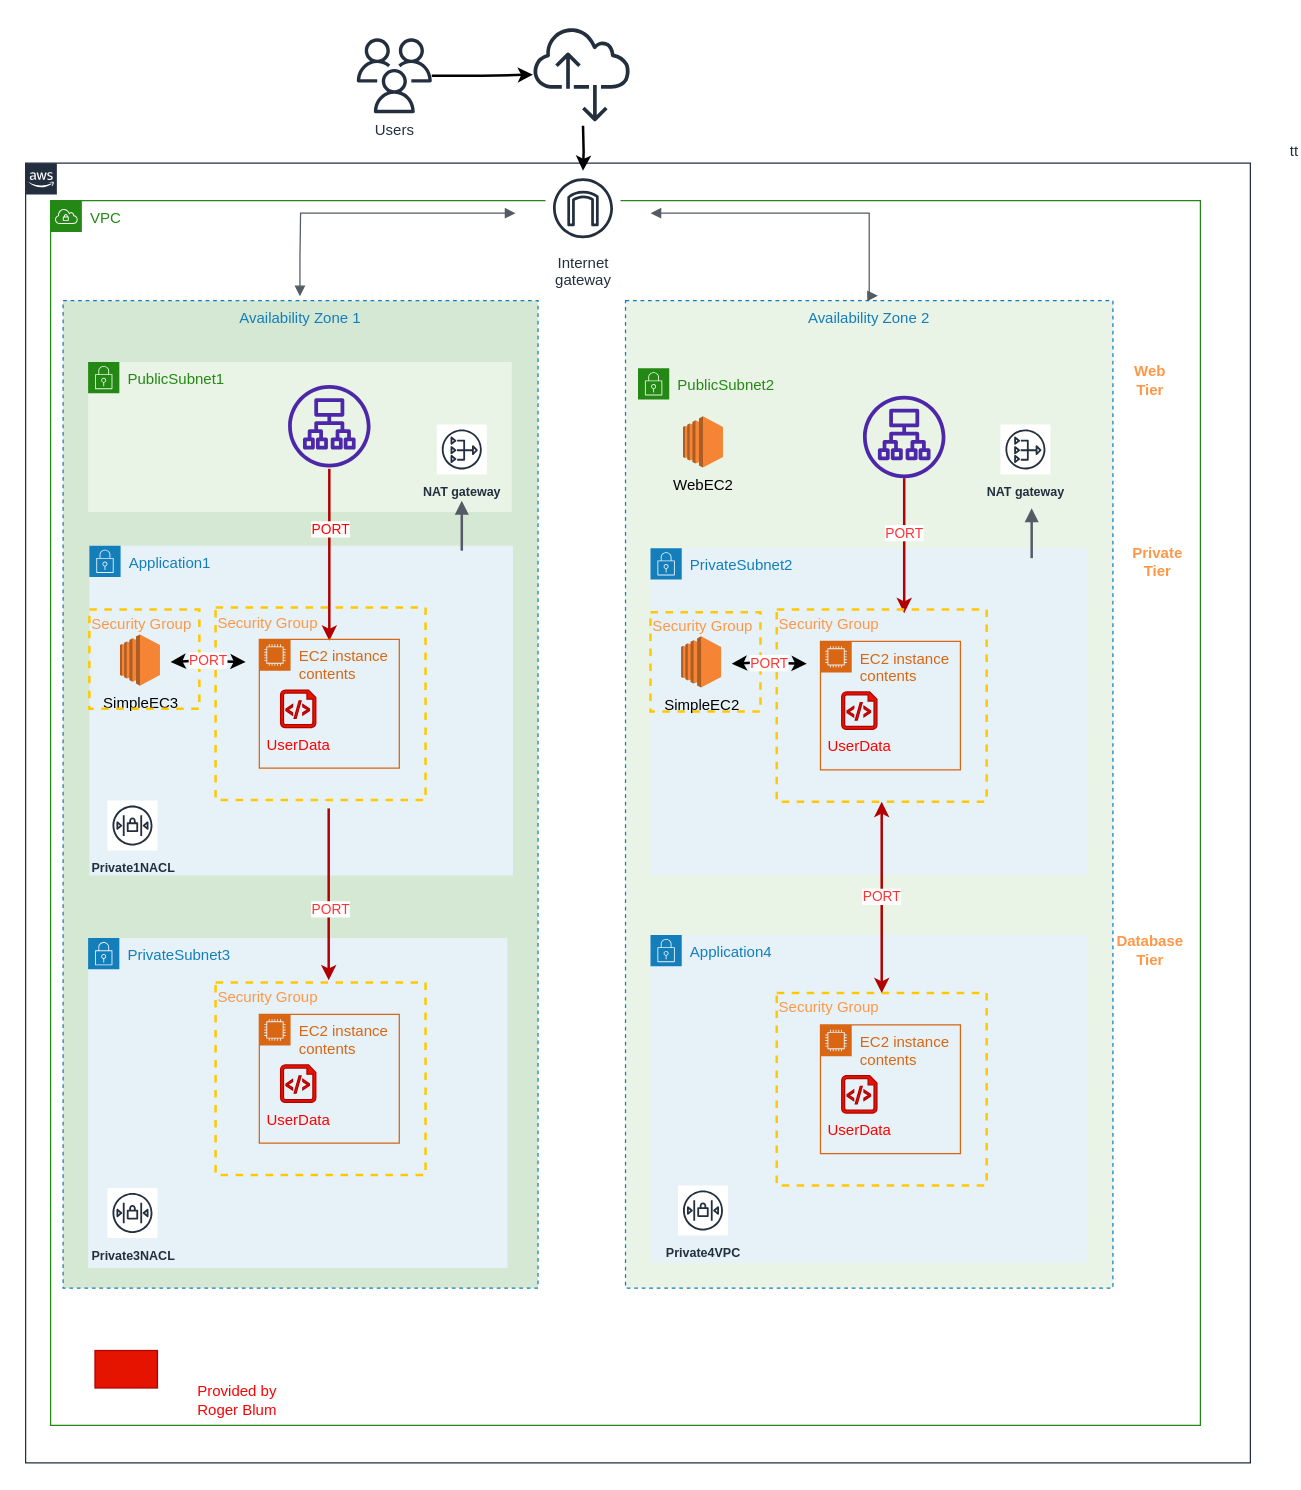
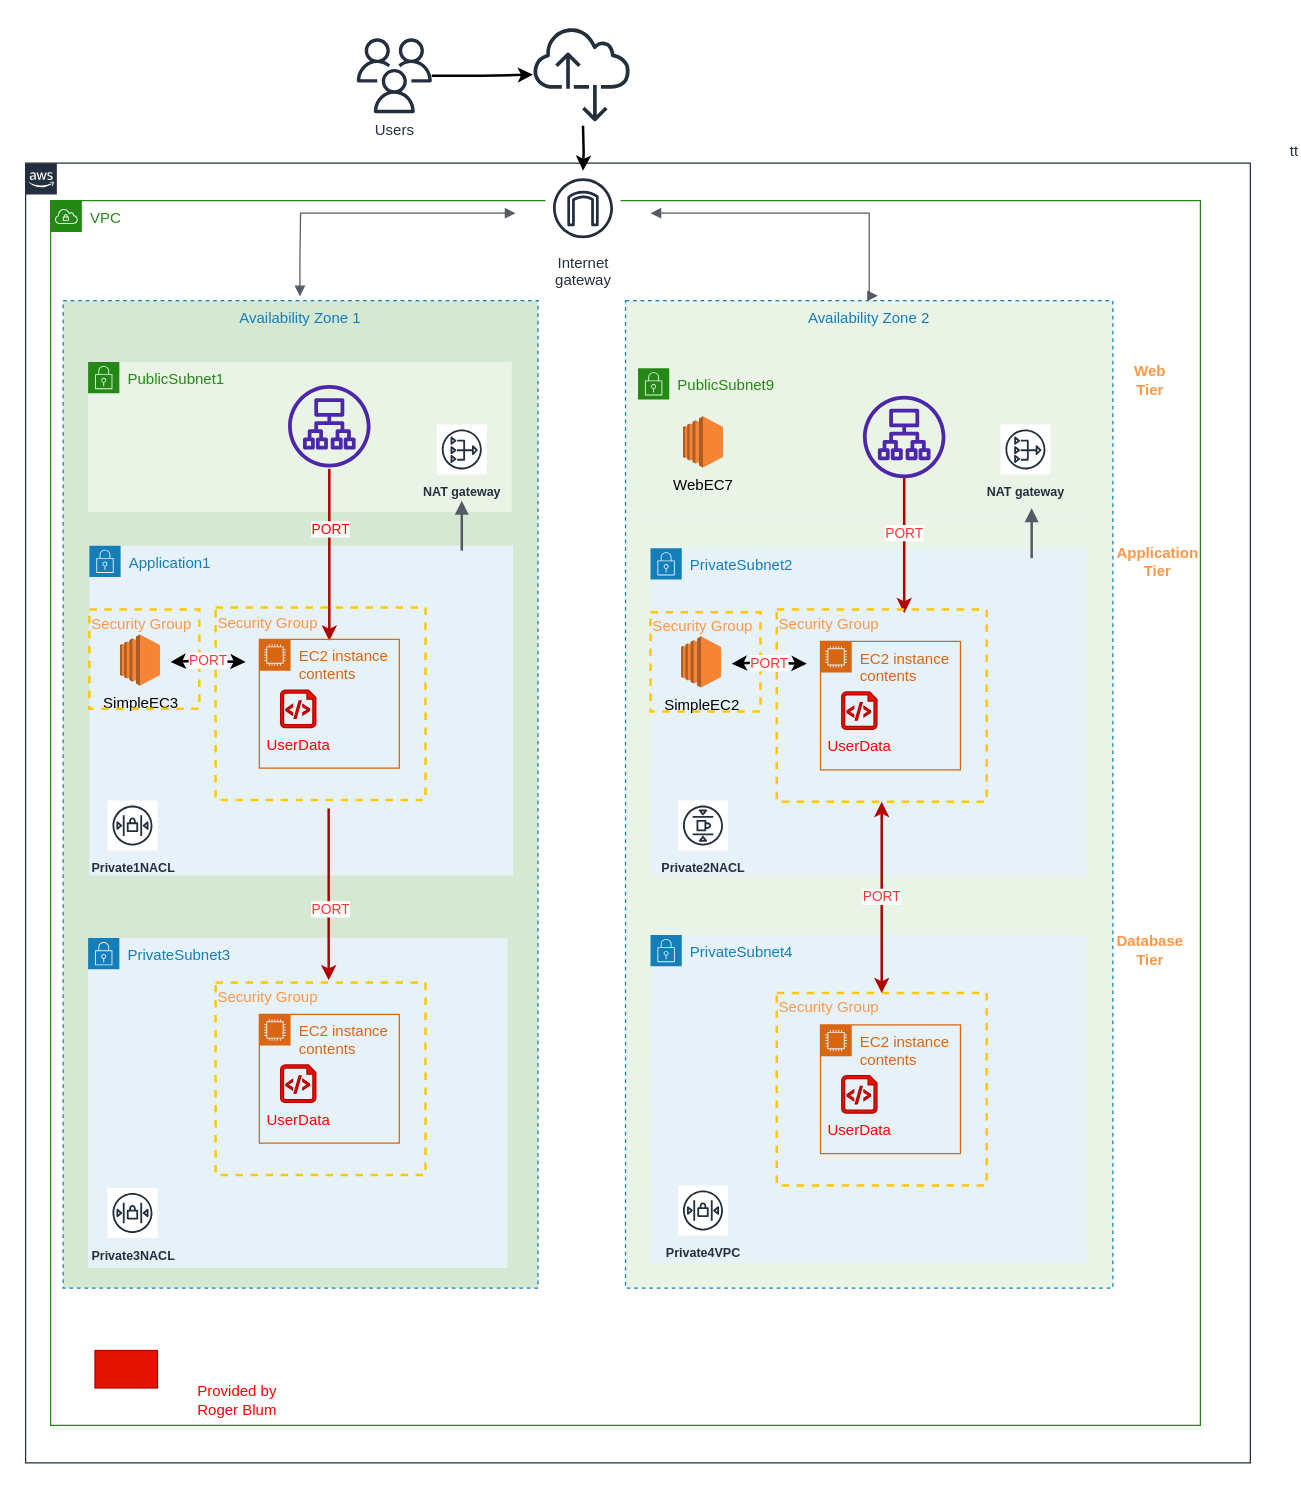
(729, 386) -> (729, 386)
(704, 486) -> (704, 486)
(1158, 562) -> (1158, 562)
none -> (703, 826)
(735, 953) -> (747, 953)
